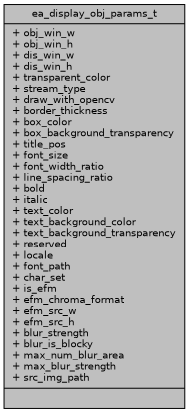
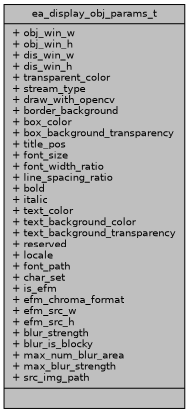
(60, 111) -> (66, 111)
